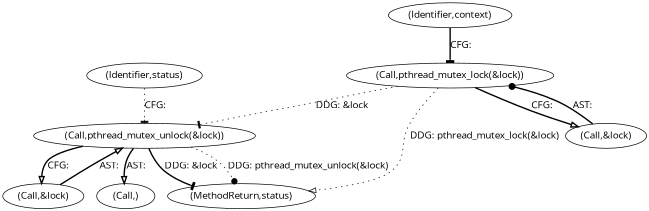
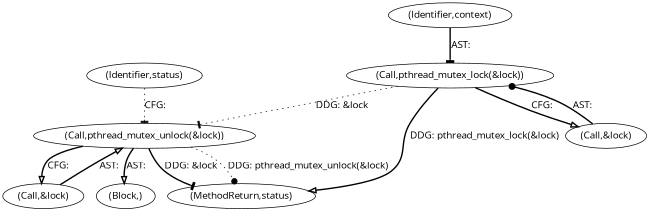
(462, 45) -> (462, 45)
(398, 164) -> (398, 164)
(126, 196) -> (126, 196)
